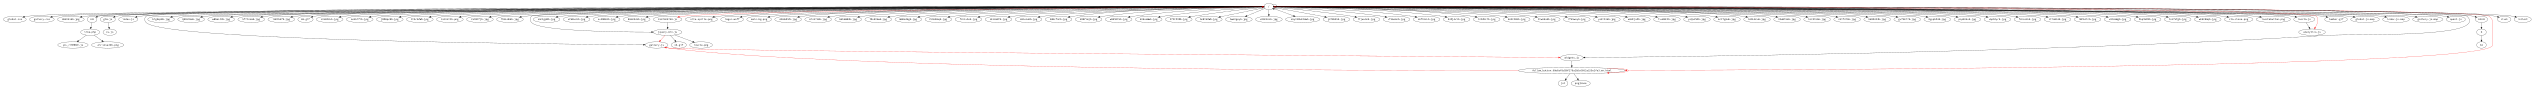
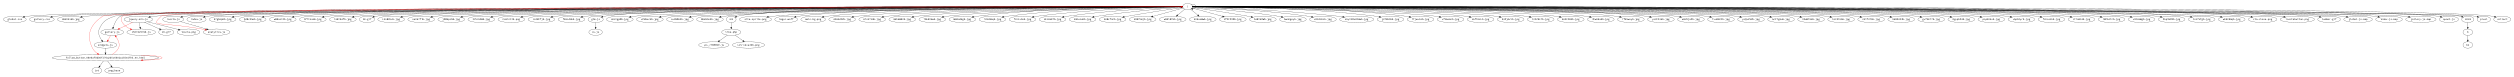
(1757, 19) -> none
(668, 25) -> (140, 25)
